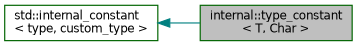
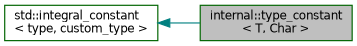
(81, 23) -> (81, 23)
